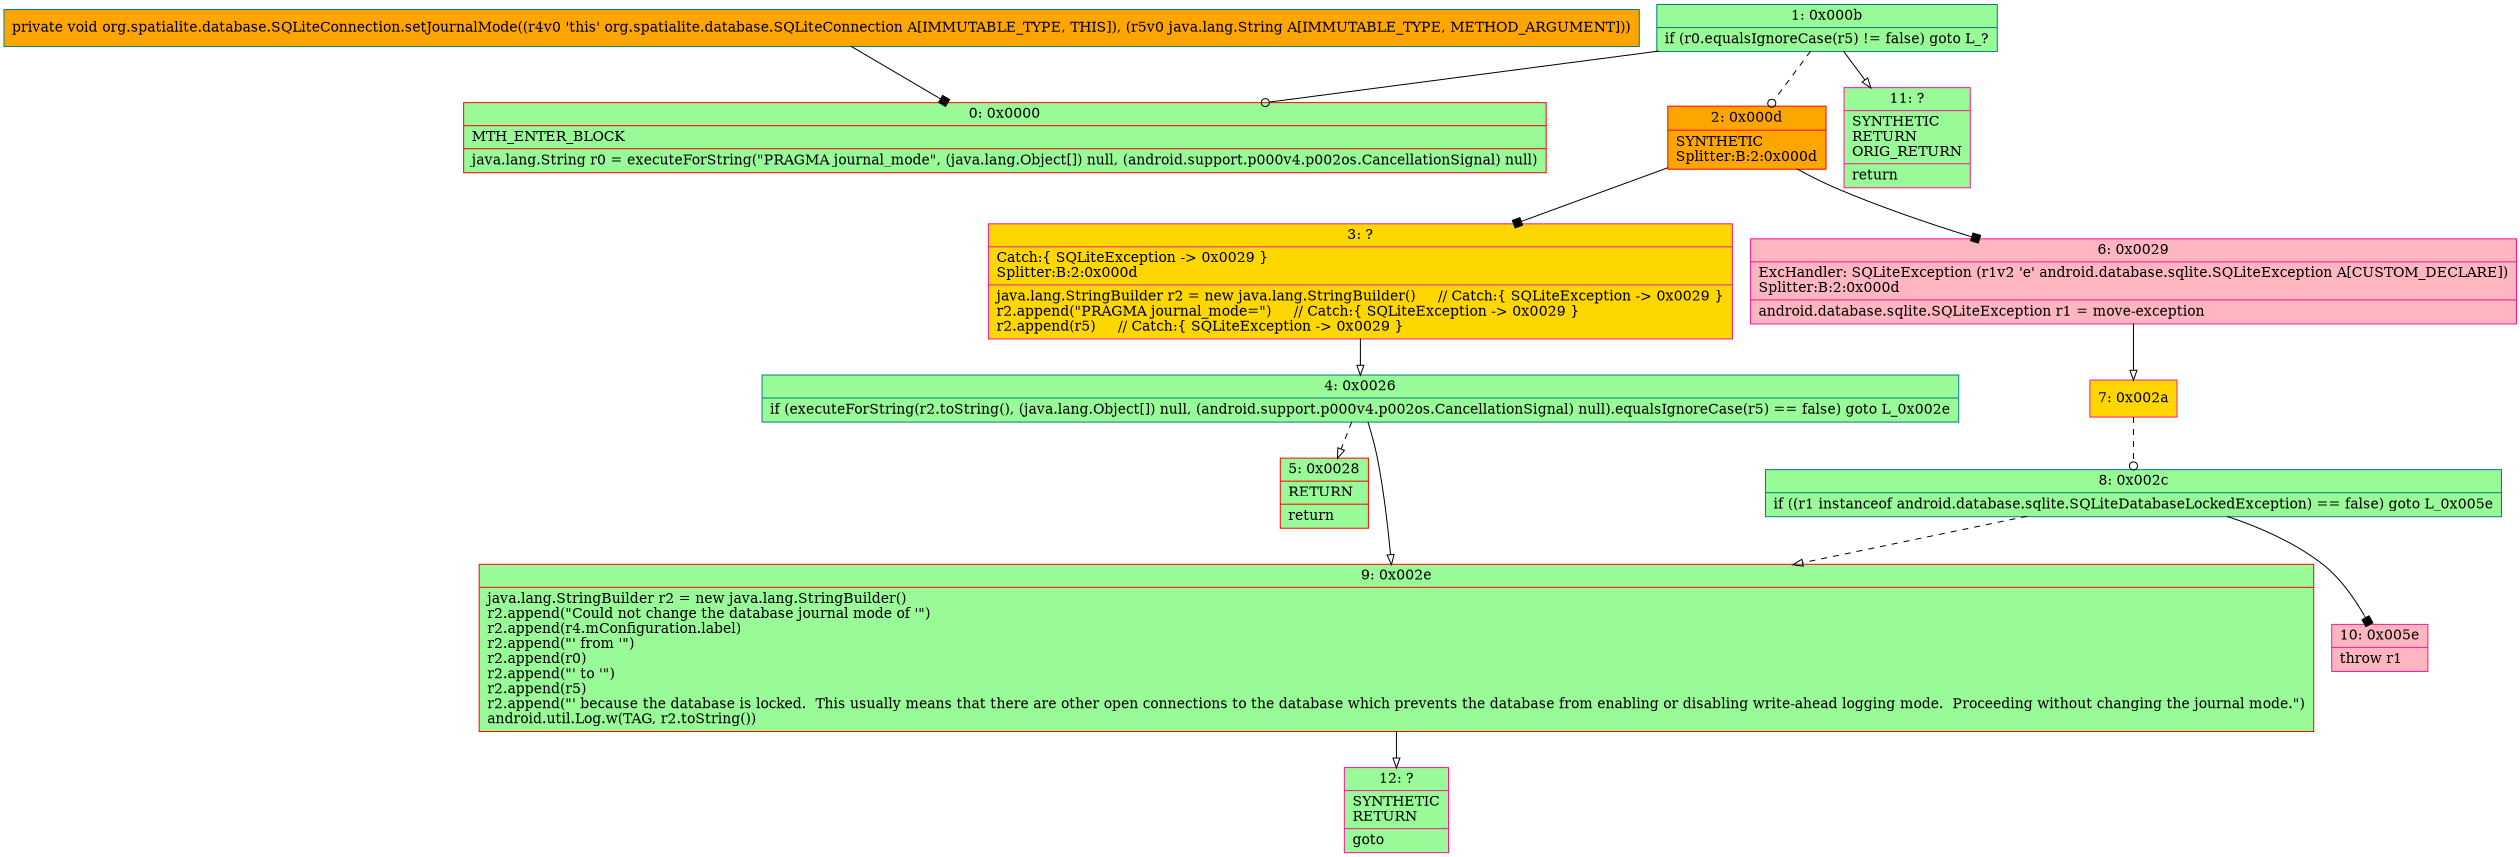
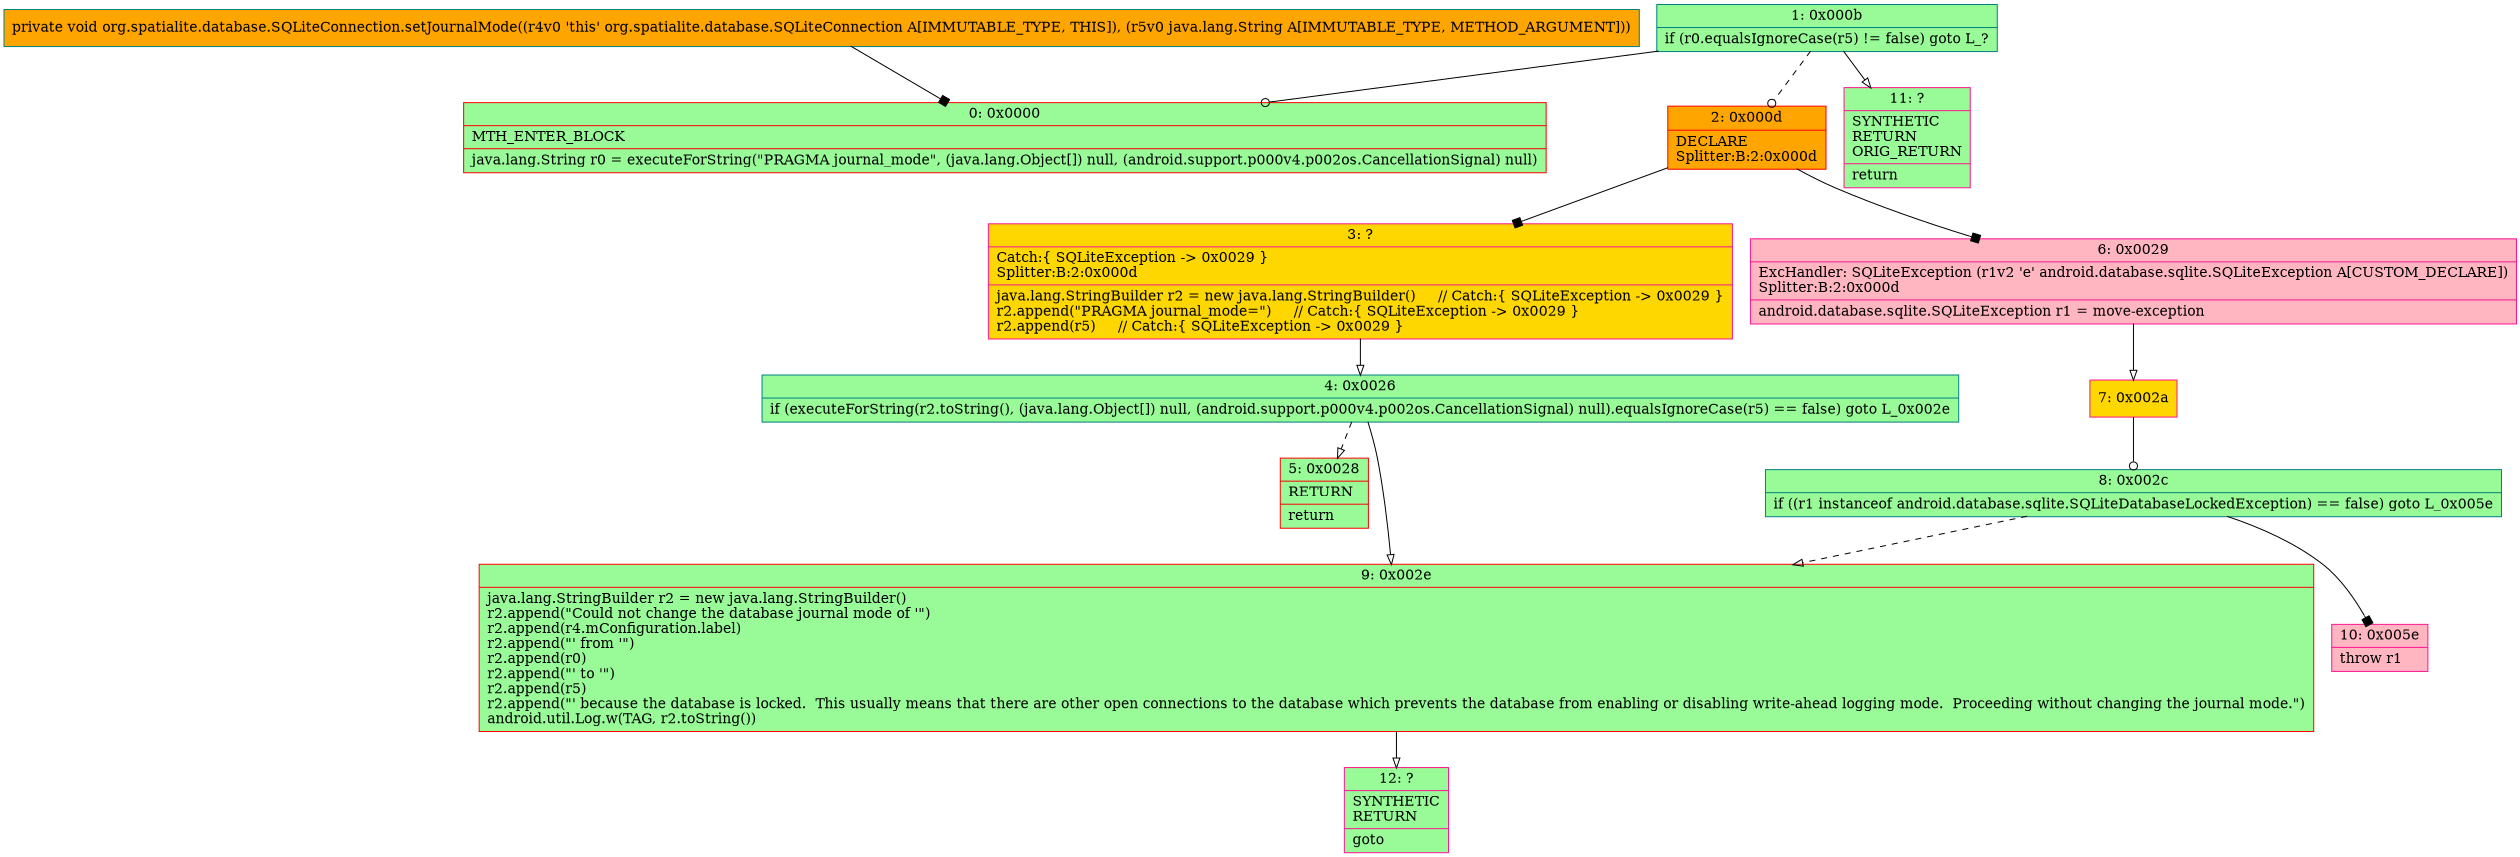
(1720, 142) -> (1712, 142)
(2133, 439) -> (2133, 439)
